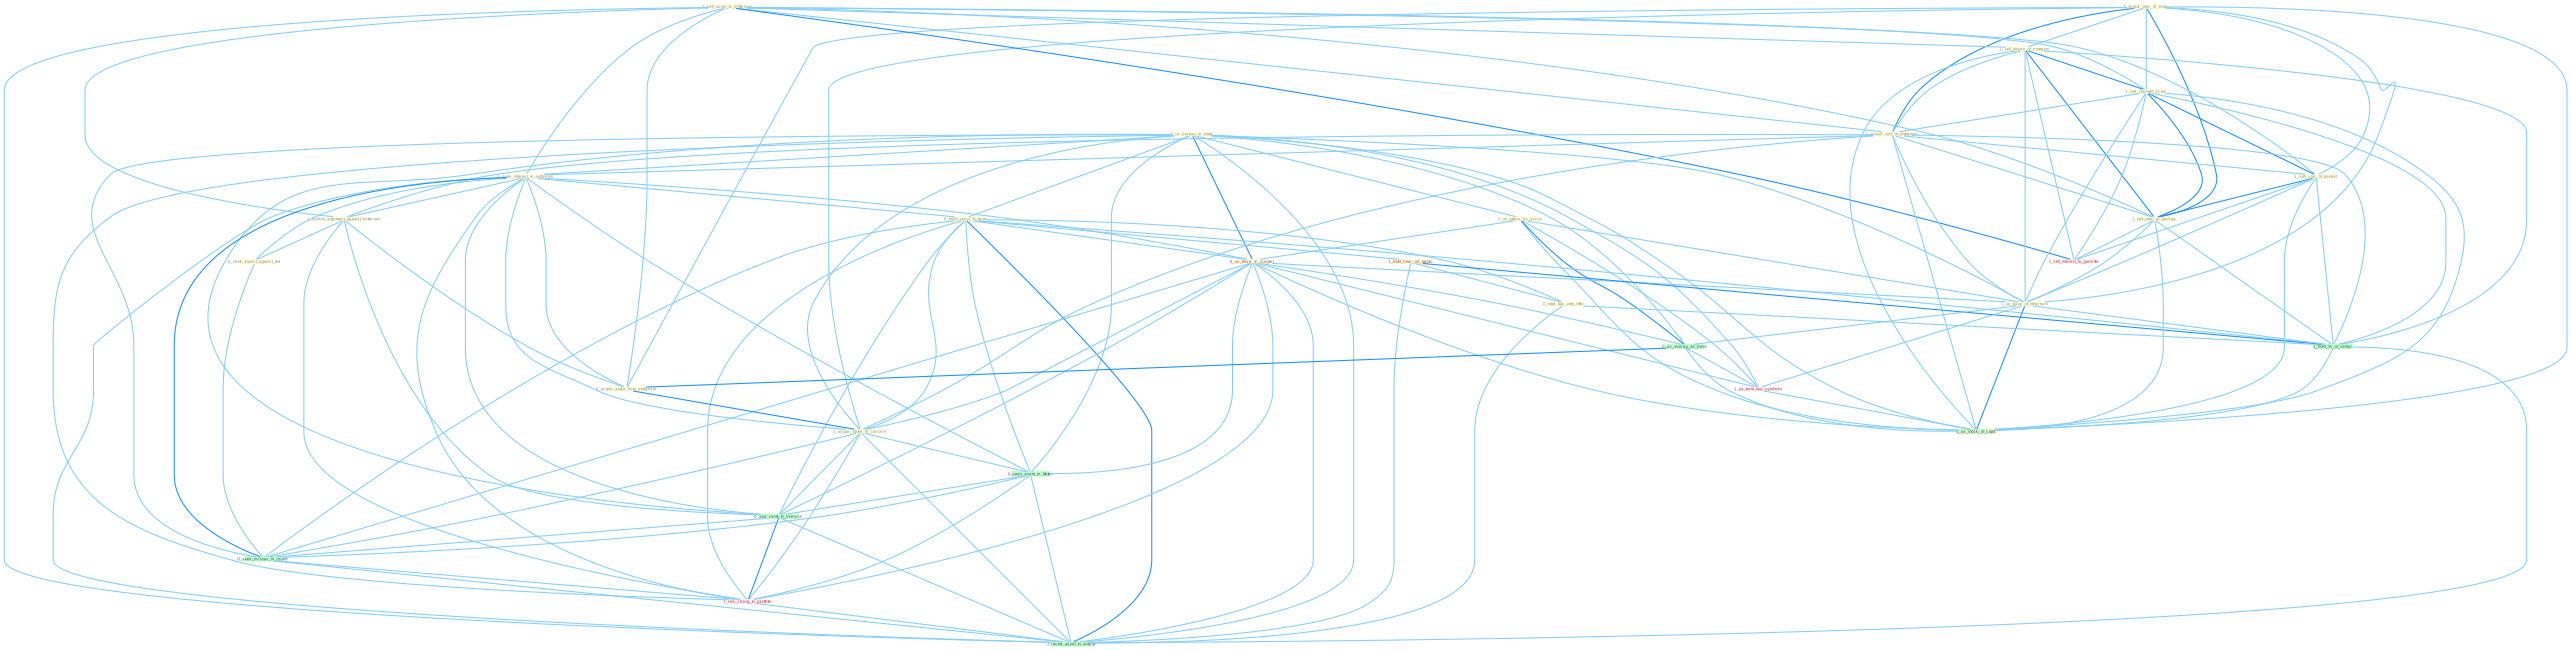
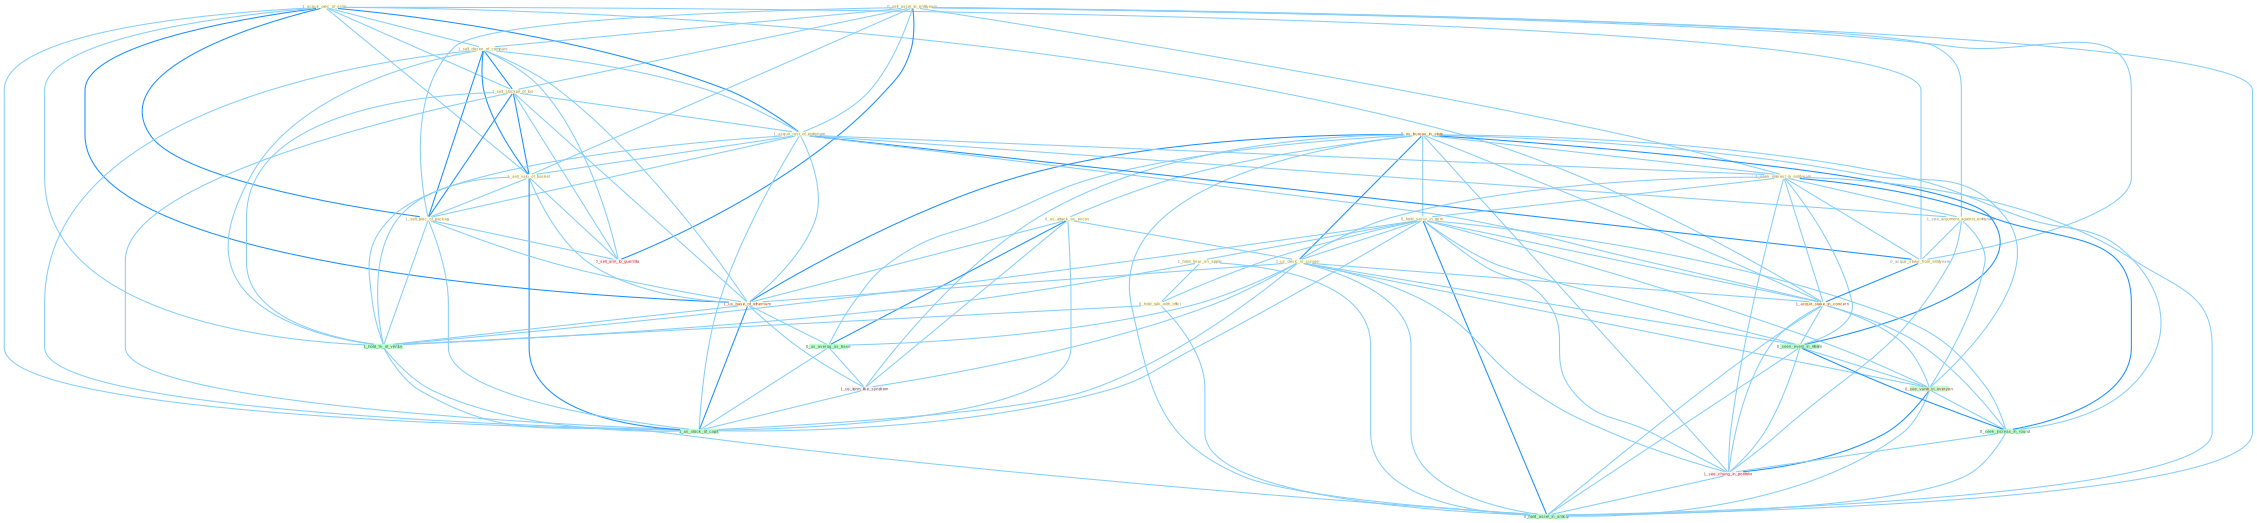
none -> (490, 111)
(1192, 134) -> (1423, 134)
(1589, 157) -> (1030, 174)
(2359, 169) -> (239, 240)
none -> (47, 186)
(2236, 198) -> (479, 198)
(344, 219) -> (1961, 219)
(1593, 220) -> (1108, 390)
(255, 261) -> none
(1253, 261) -> (1298, 261)
(1411, 261) -> (1201, 261)
(2074, 261) -> (618, 261)
(1111, 286) -> (1684, 156)
(1805, 298) -> (860, 313)
(2025, 304) -> (748, 304)
(1156, 368) -> (1333, 194)
(1758, 389) -> (865, 389)
(2235, 390) -> (531, 357)
(783, 403) -> none
(500, 427) -> none
(861, 431) -> (1823, 304)
(1976, 431) -> (699, 431)
(779, 516) -> (1930, 389)
(657, 535) -> (1902, 391)
(1071, 644) -> (1547, 516)
